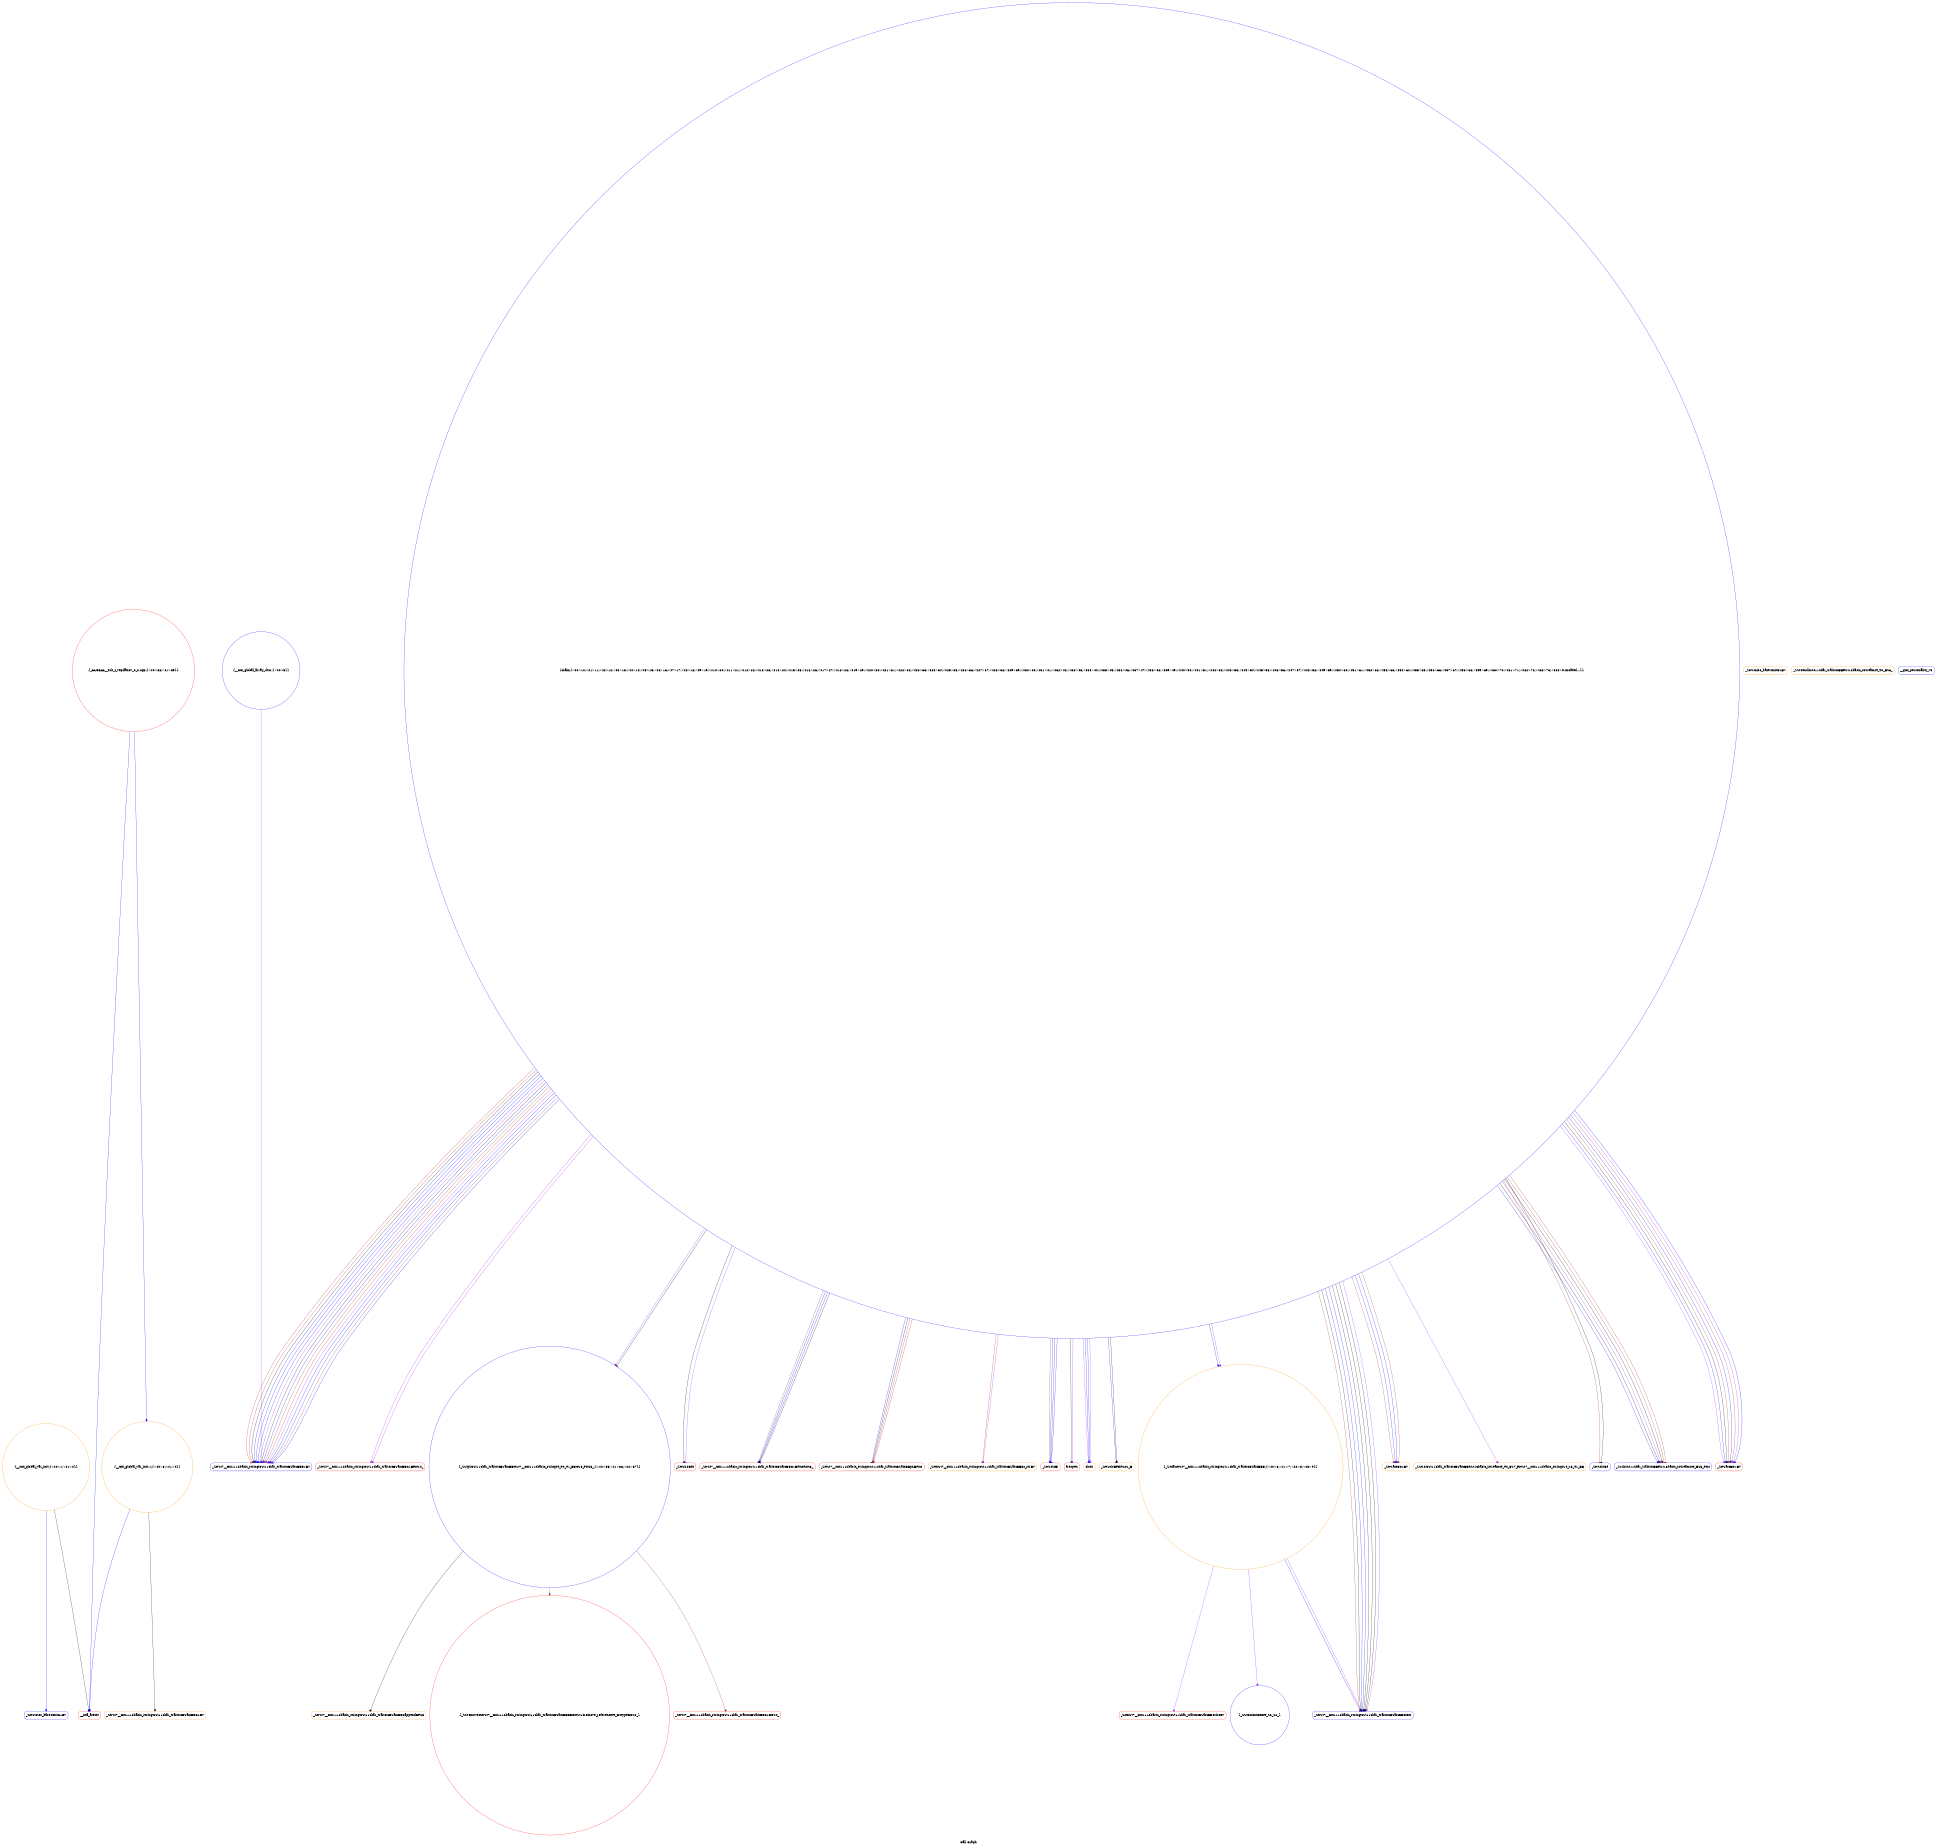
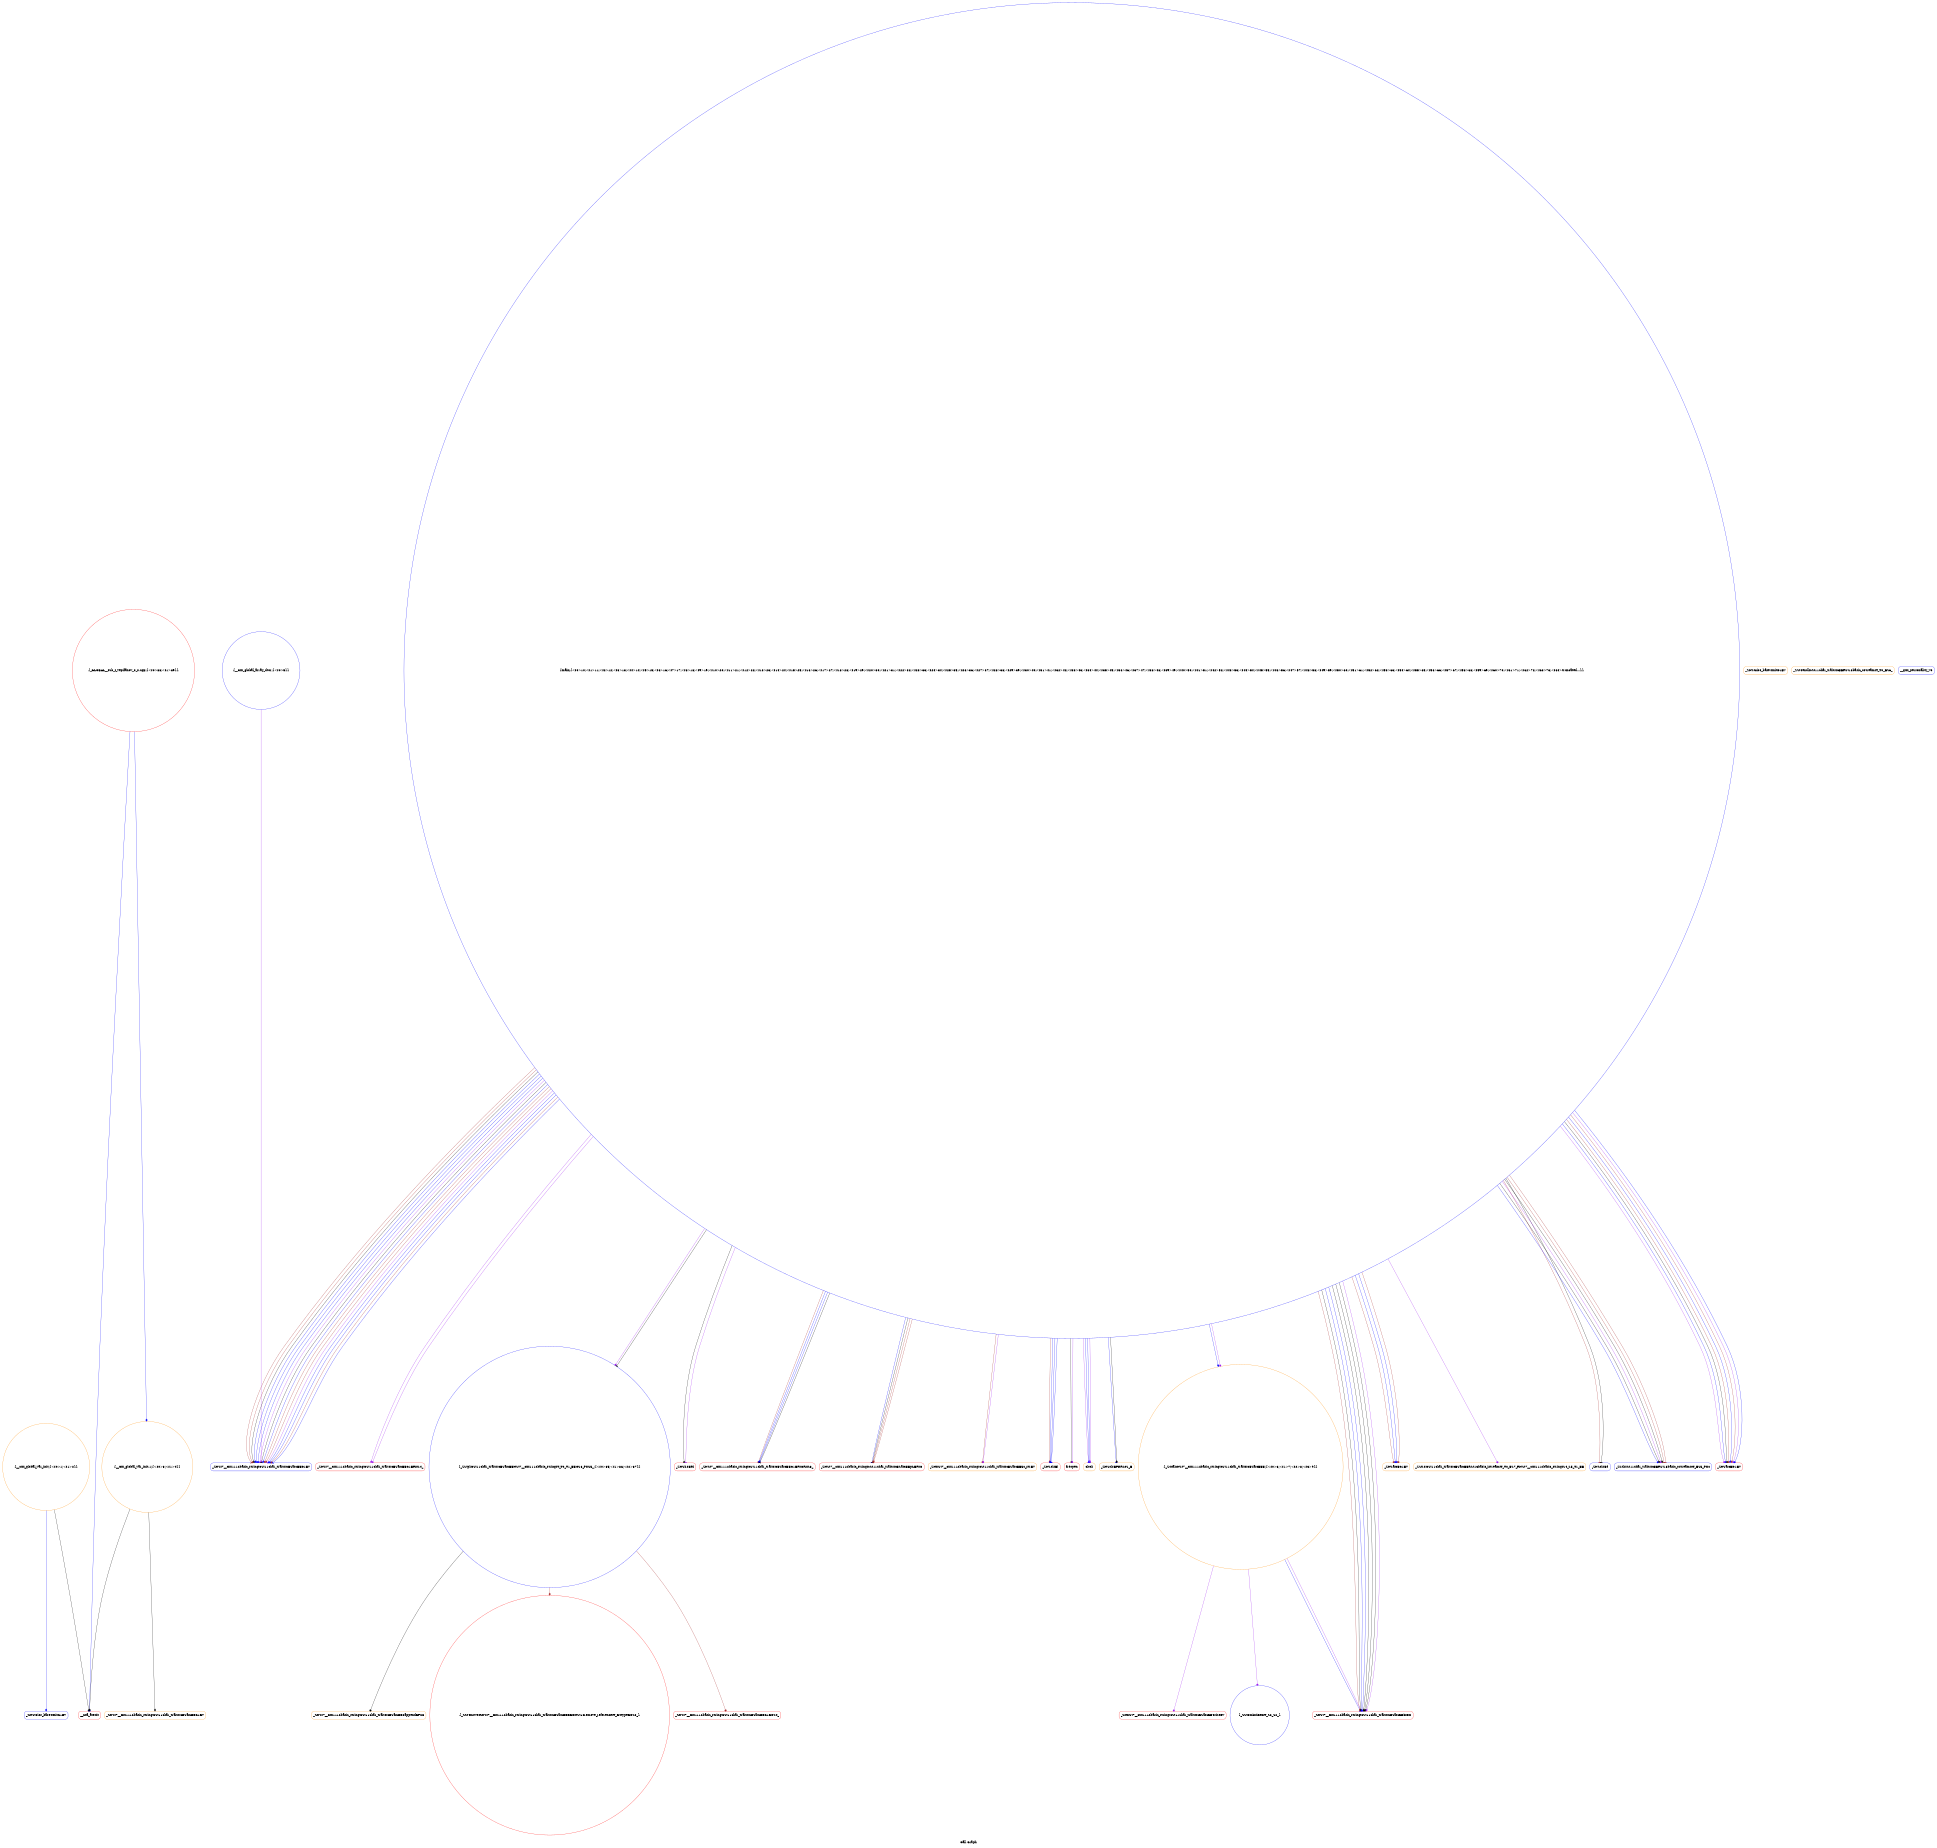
(100, 1607) -> (100, 1607)
(1363, 1715) -> (1363, 1715)
